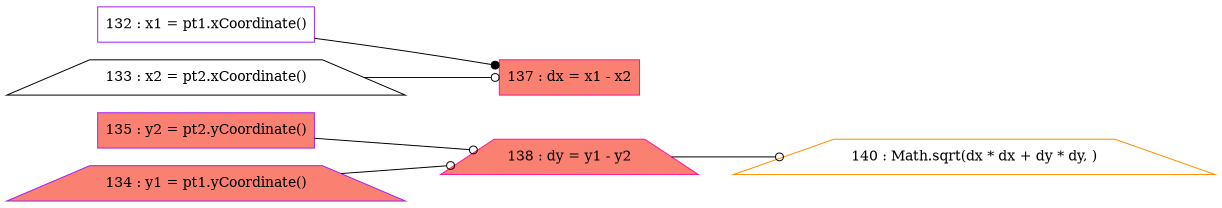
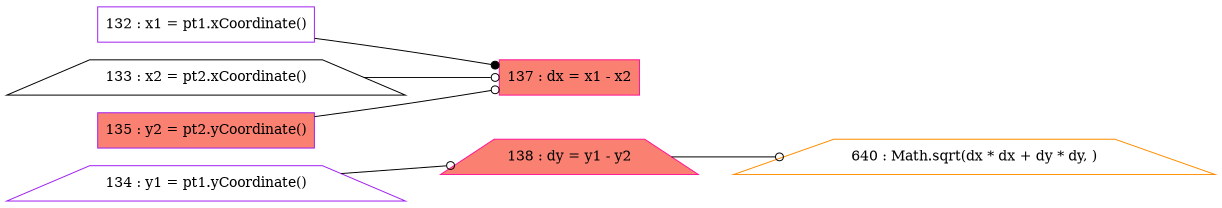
(392, 144) -> (403, 104)
(974, 157) -> (974, 157)
(206, 183) -> (206, 183)
